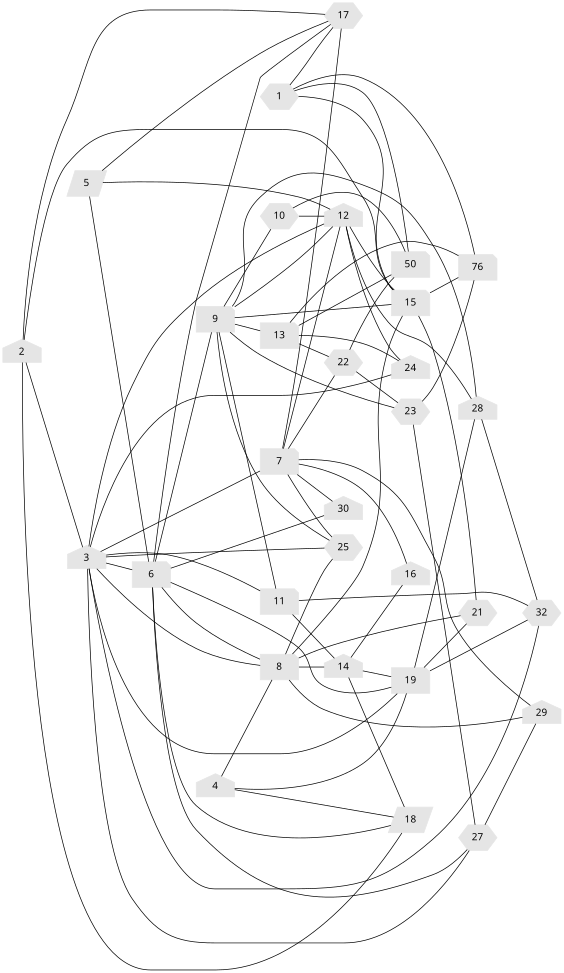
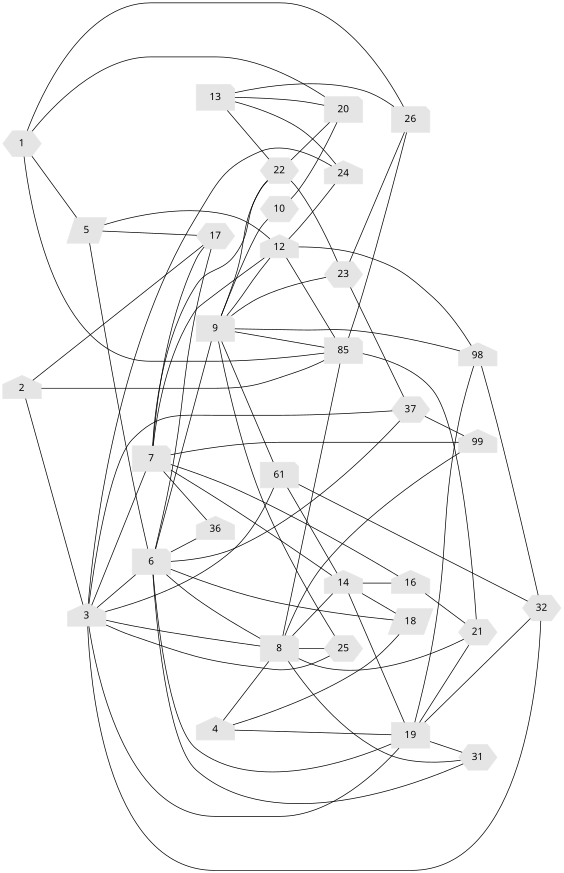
(311, 56) -> (54, 187)
(312, 216) -> none
(411, 265) -> (343, 110)
(478, 267) -> (411, 119)
(411, 303) -> (343, 351)
(248, 327) -> (241, 254)
(154, 346) -> none
(478, 409) -> (478, 356)
(308, 507) -> (248, 519)
(343, 509) -> (215, 529)
(279, 602) -> (279, 475)
none -> (445, 608)
(542, 713) -> (478, 442)
none -> (478, 757)
(62, 835) -> none
(478, 838) -> (411, 410)
